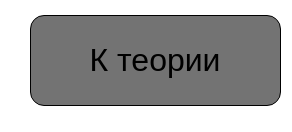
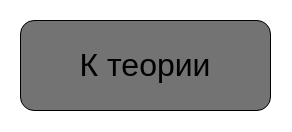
(156, 61) -> (146, 66)
